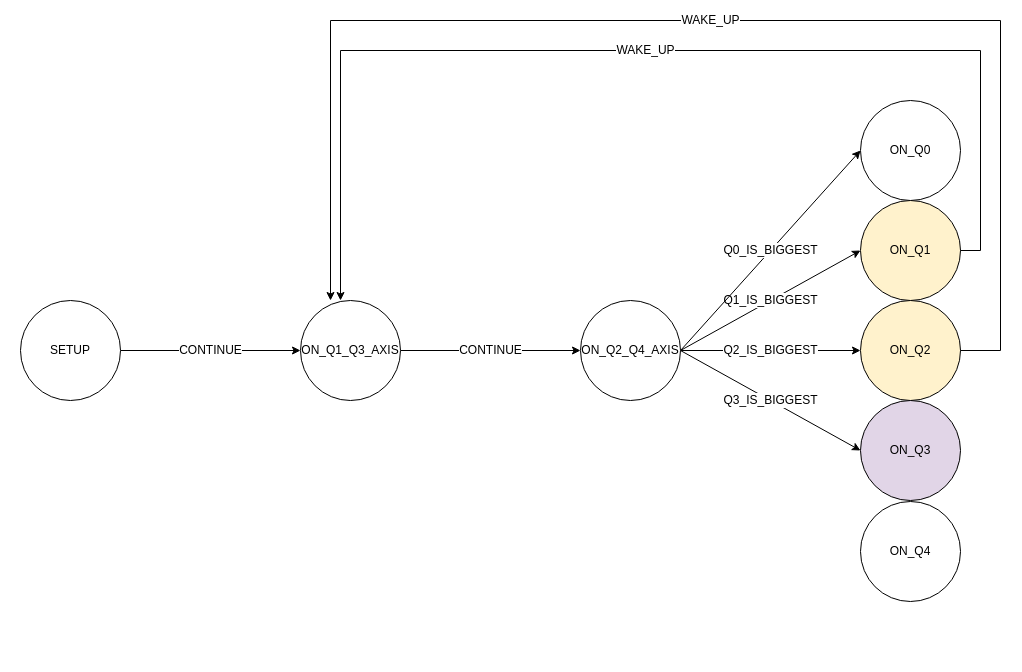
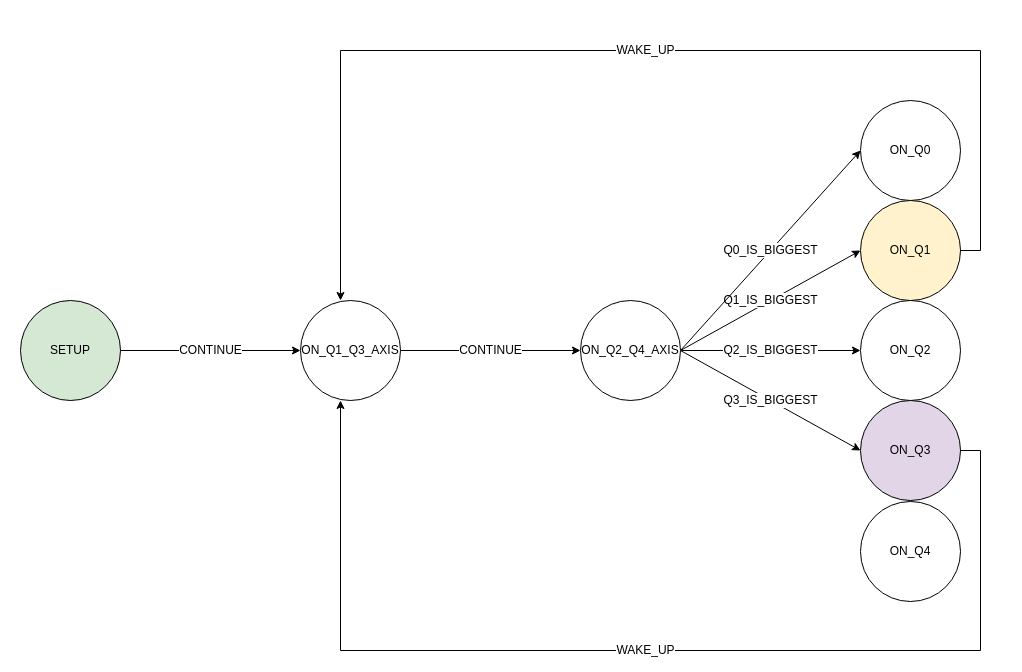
(715, 21) -> none
(71, 351) -> (71, 351)
(911, 351) -> (911, 351)
none -> (650, 651)
